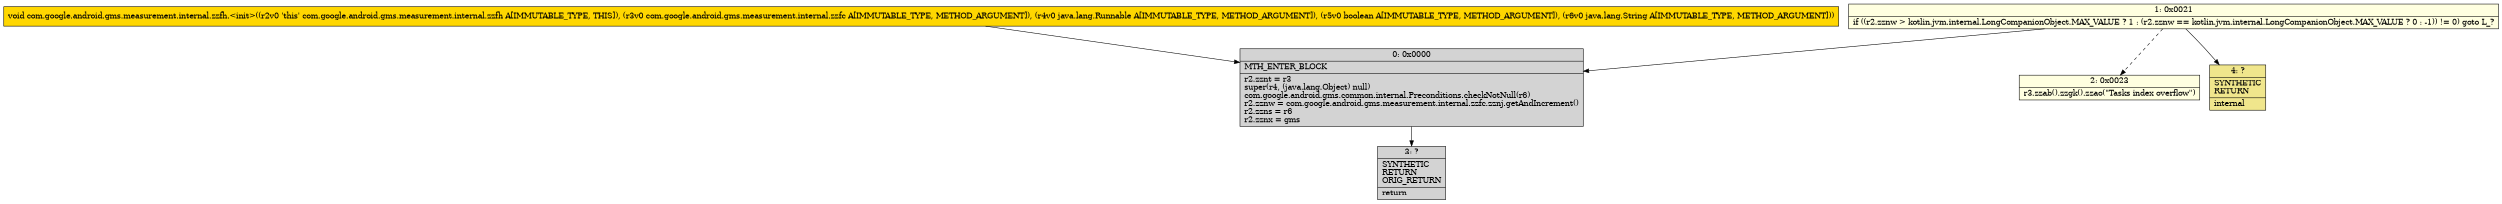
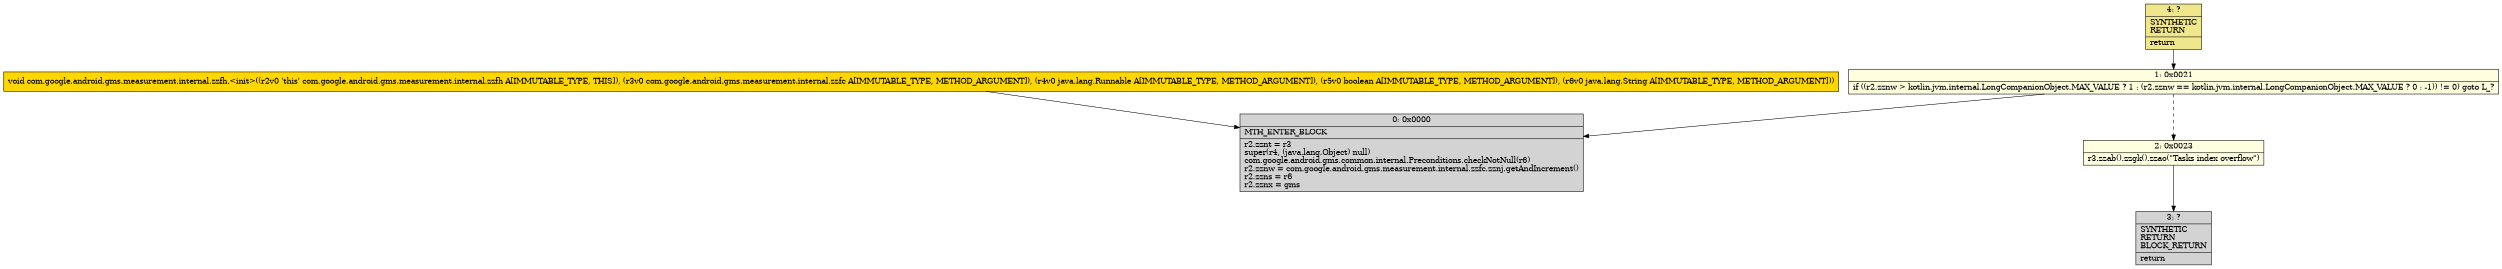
(2201, 44) -> (2174, 57)
(2229, 104) -> (2162, 43)
(1412, 134) -> (2174, 186)
(1412, 181) -> (2174, 246)
